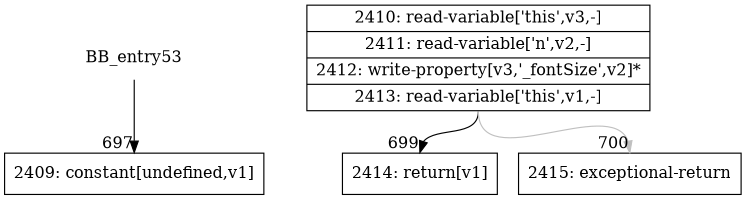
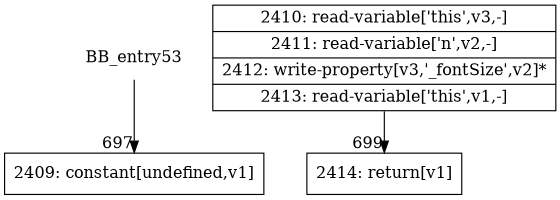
(630, 174) -> none
